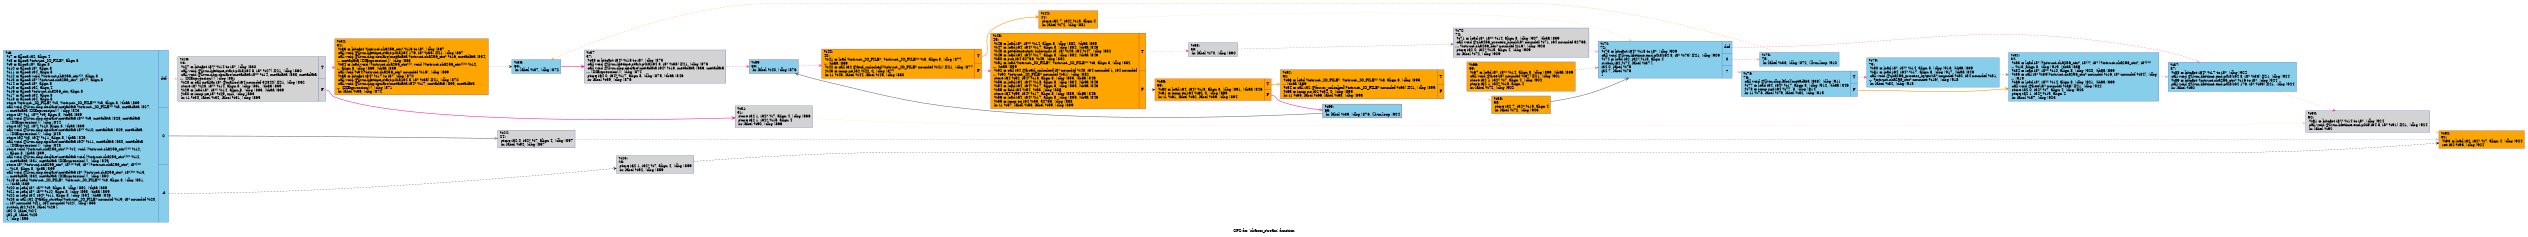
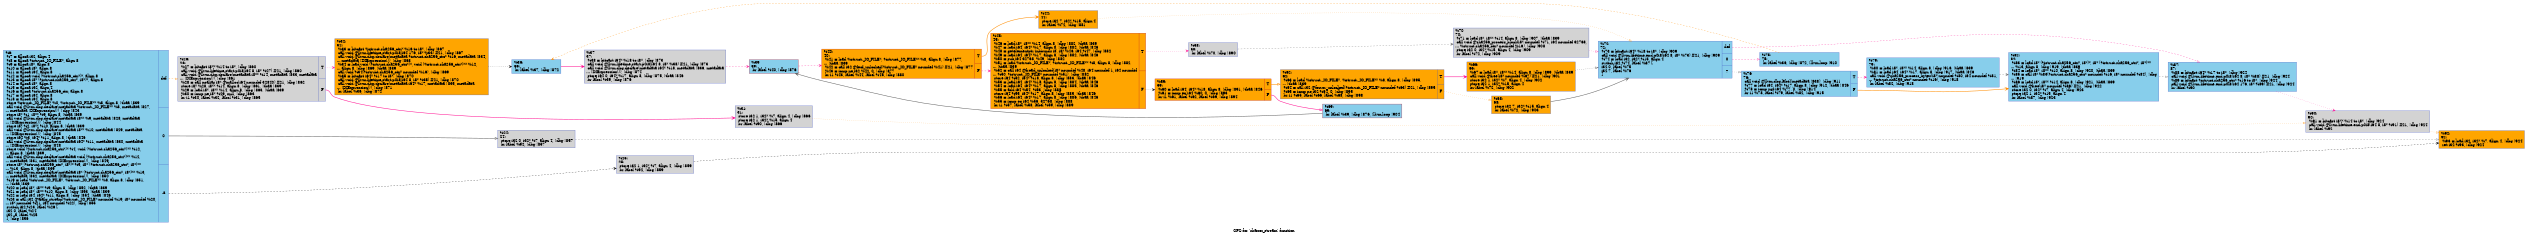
none -> (1454, 77)
